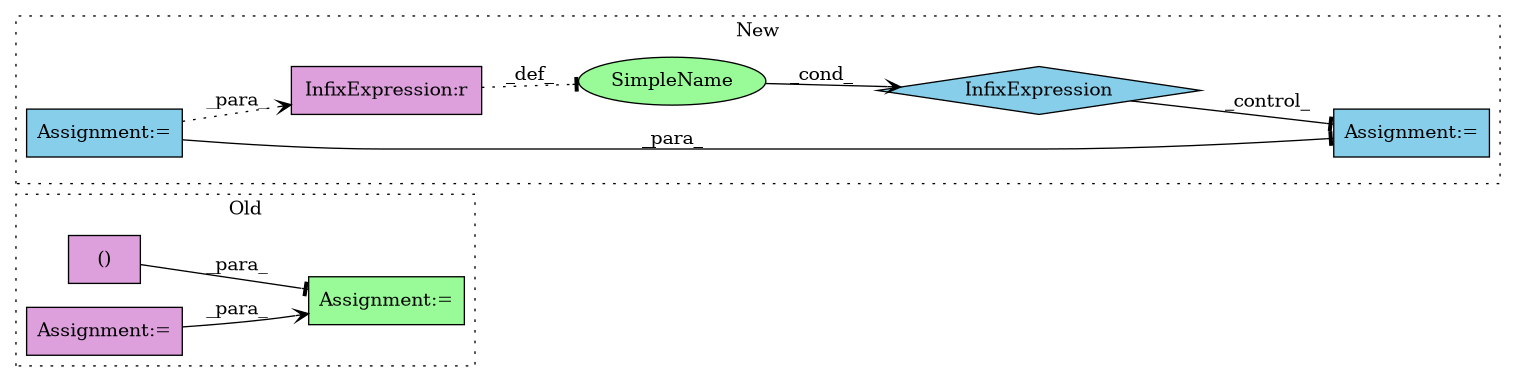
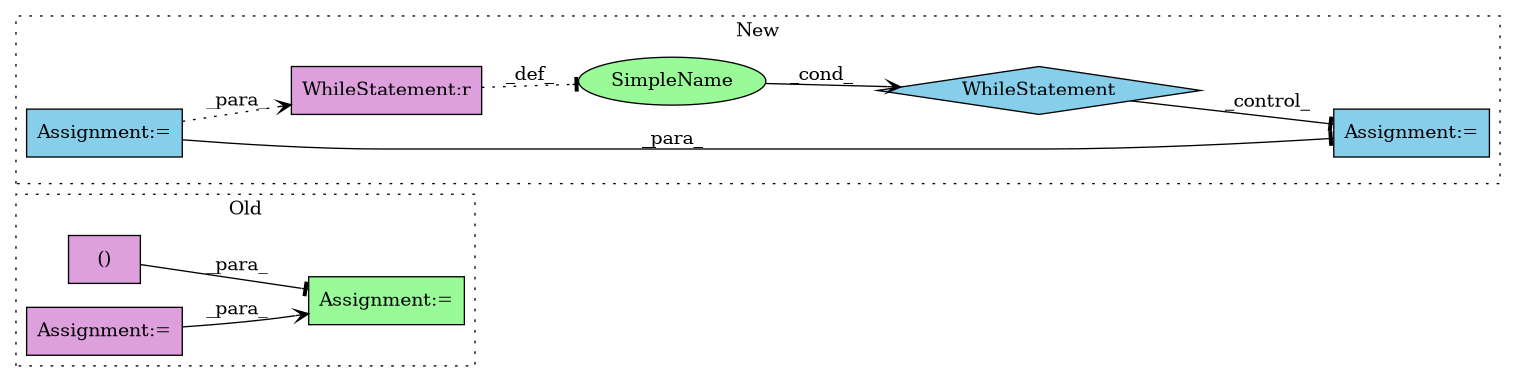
(387, 90) -> (387, 90)
(1039, 90) -> (1039, 90)
